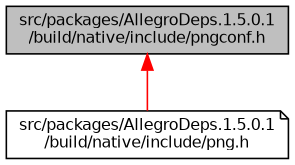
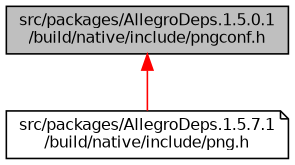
(147, 135) -> (147, 135)
